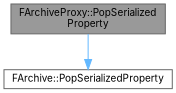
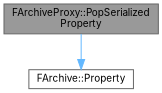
(88, 79) -> (81, 79)
